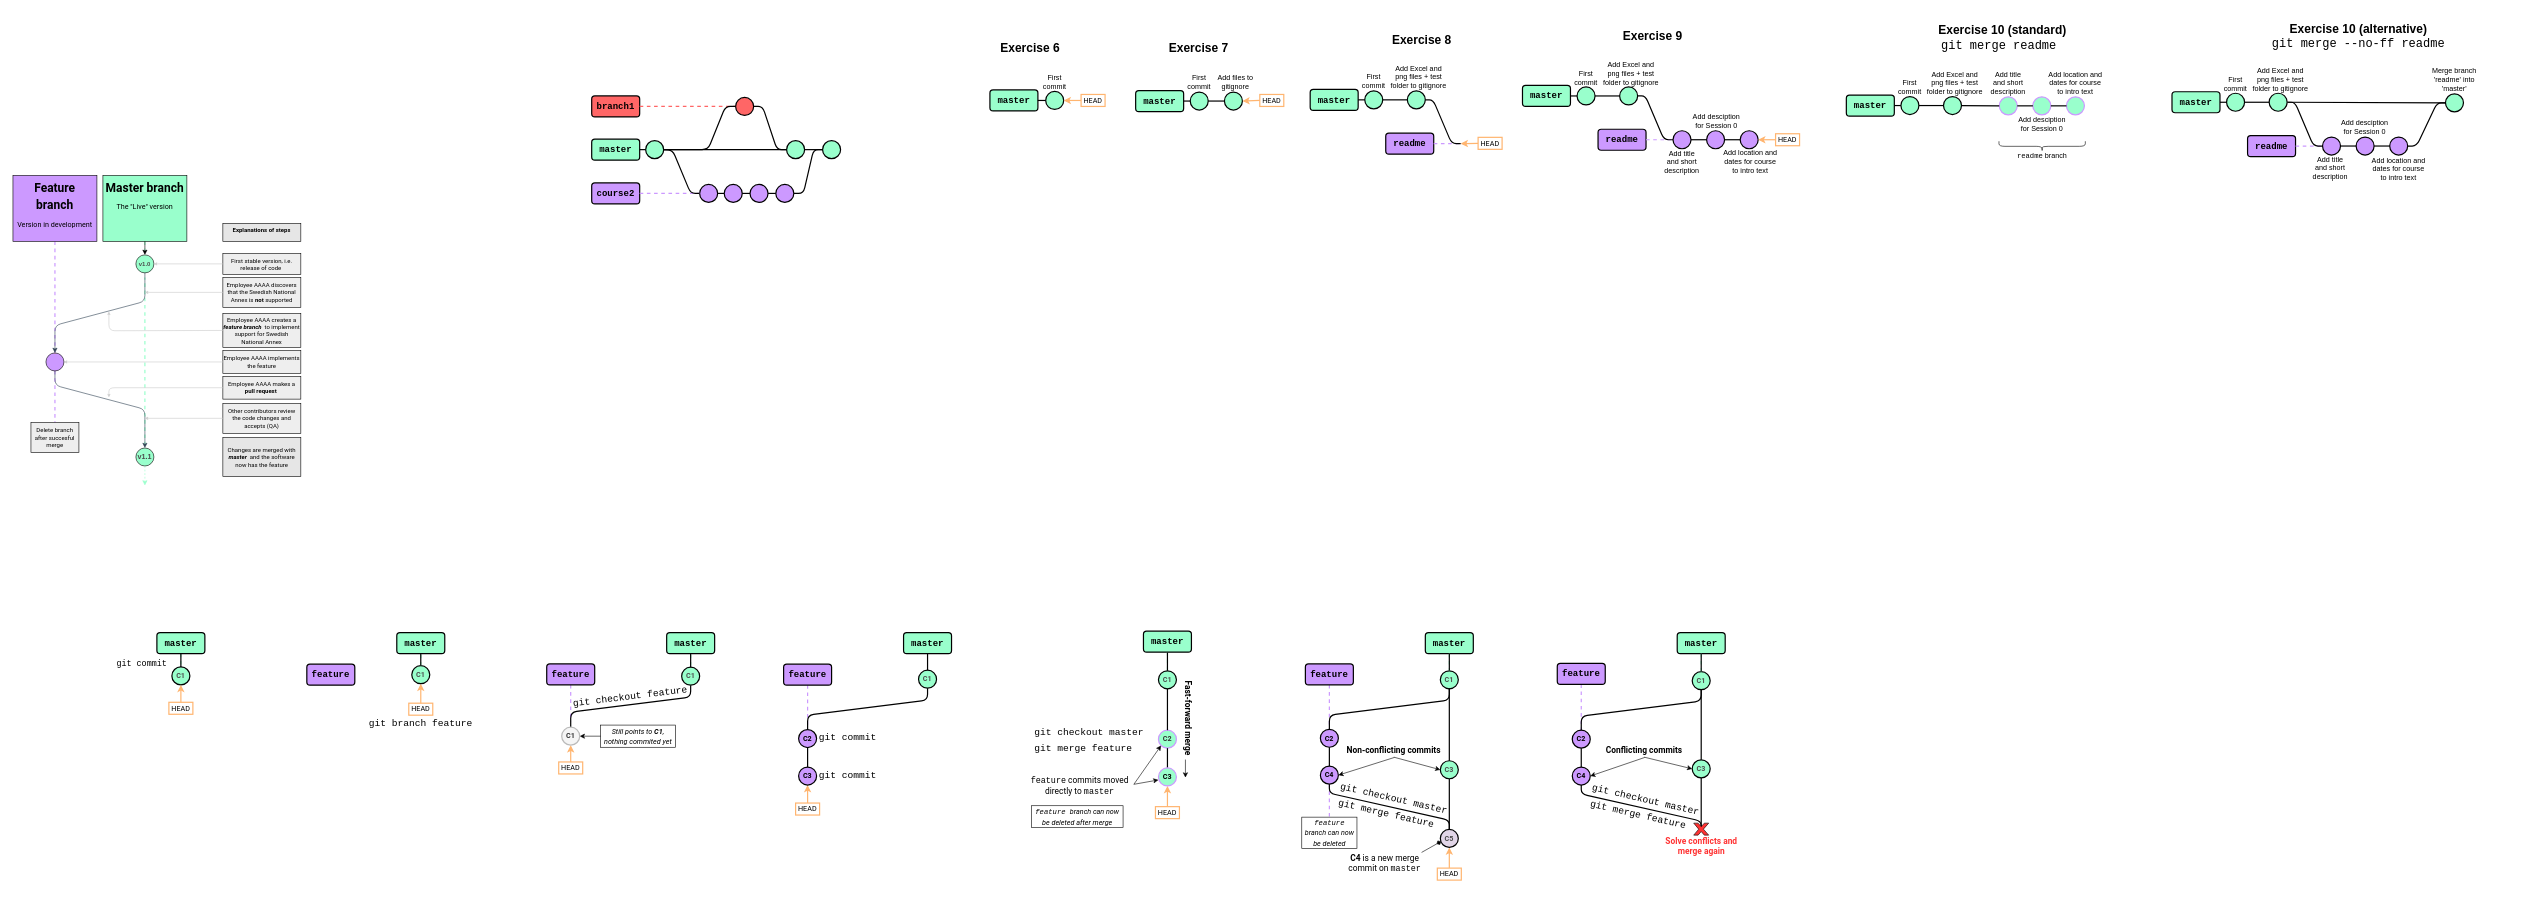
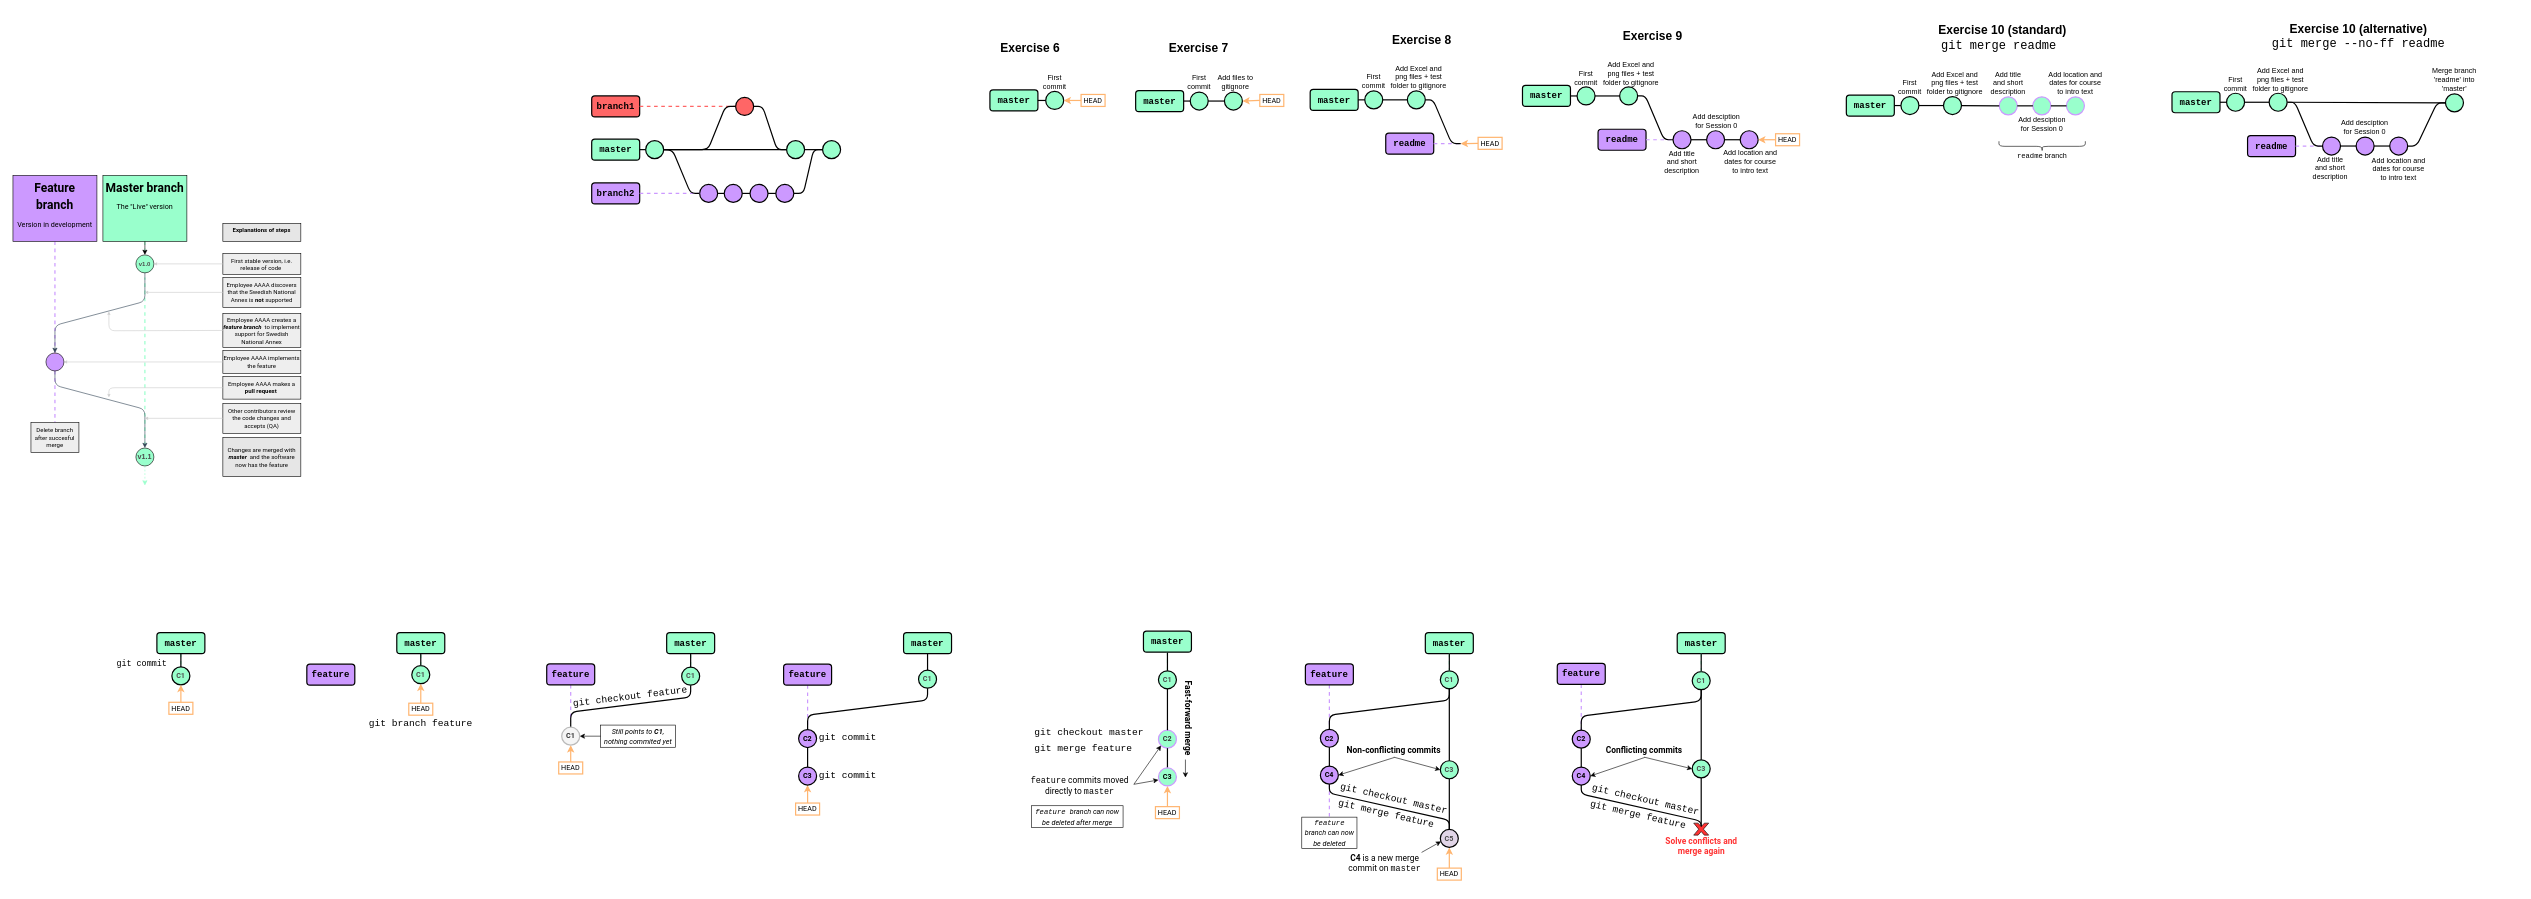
(615, 182) -> (615, 182)
(1436, 845) -> (1436, 845)
